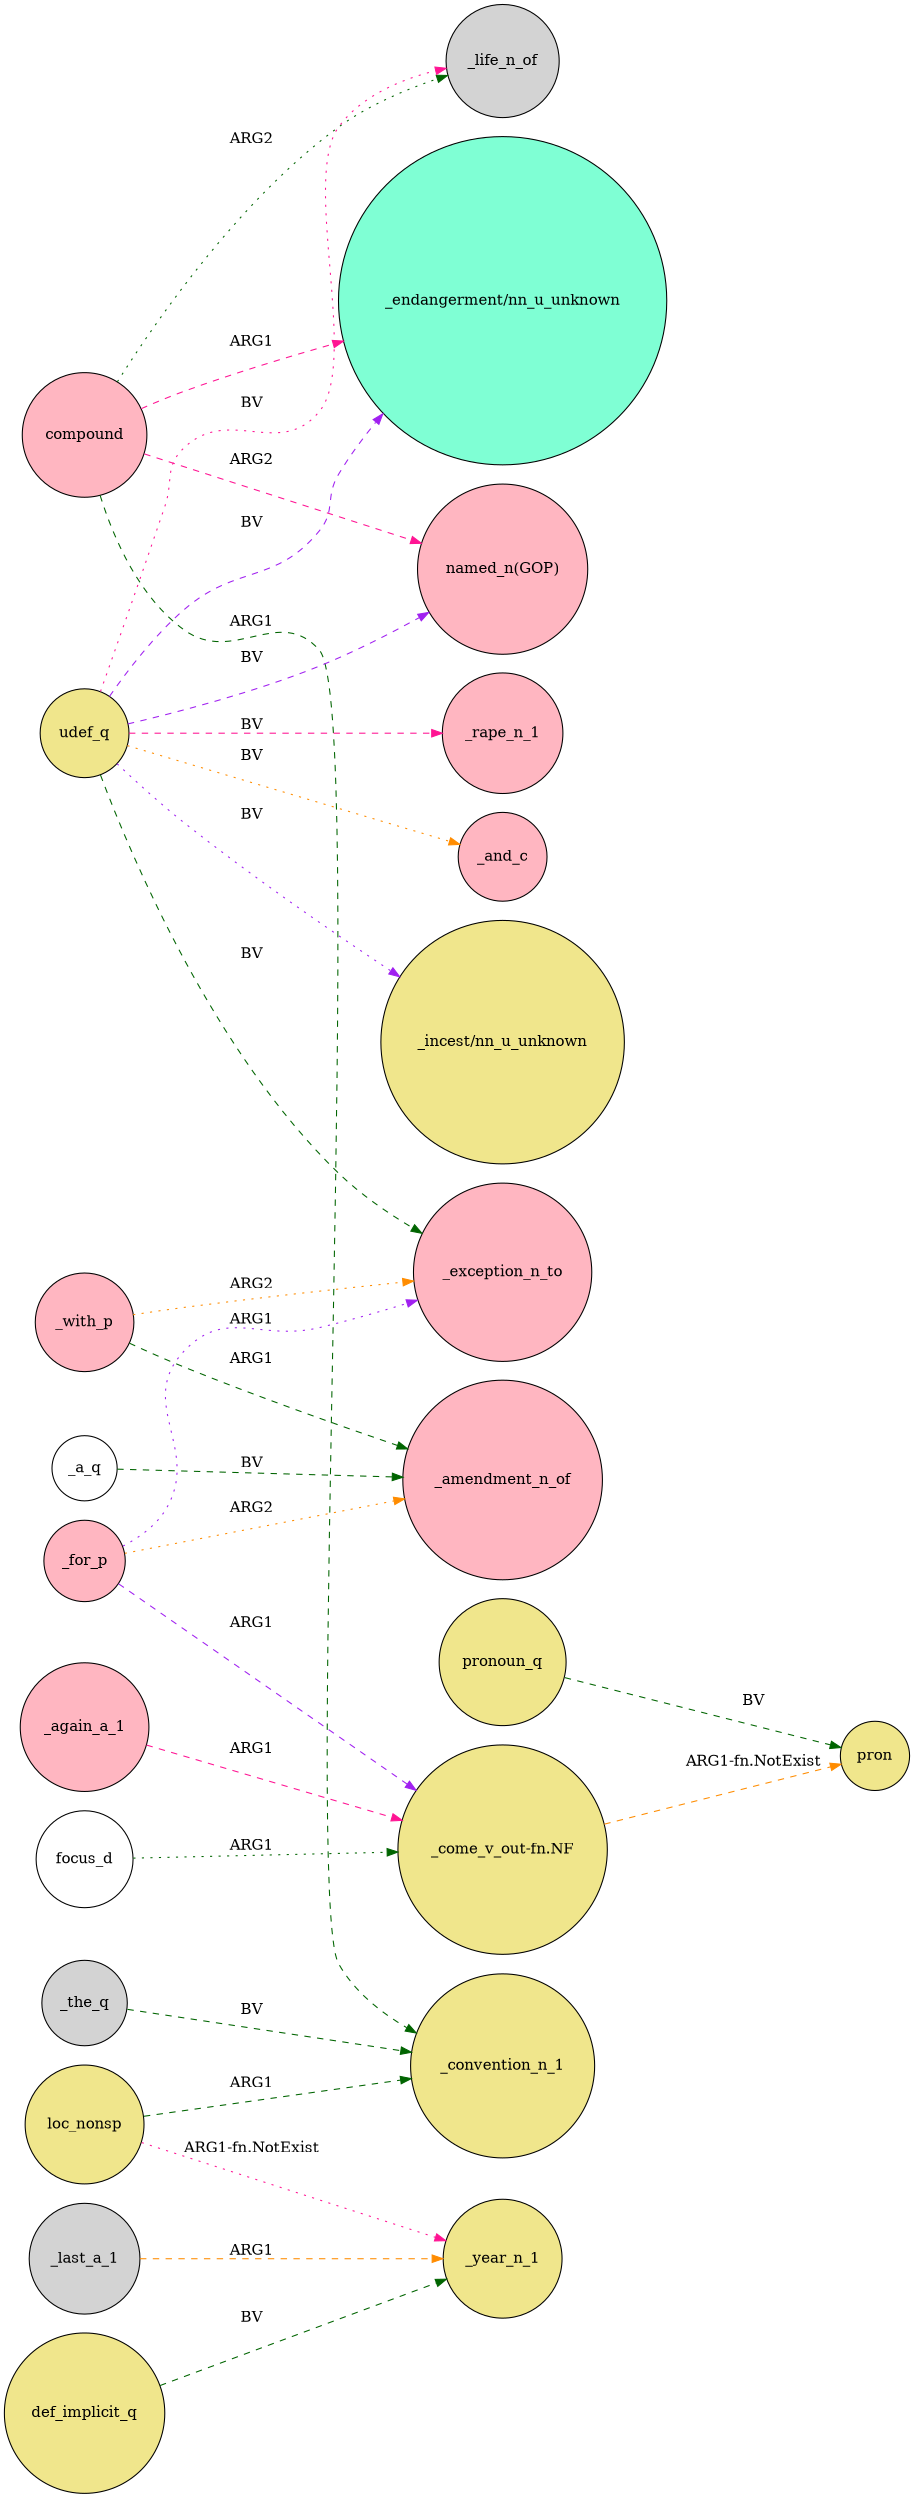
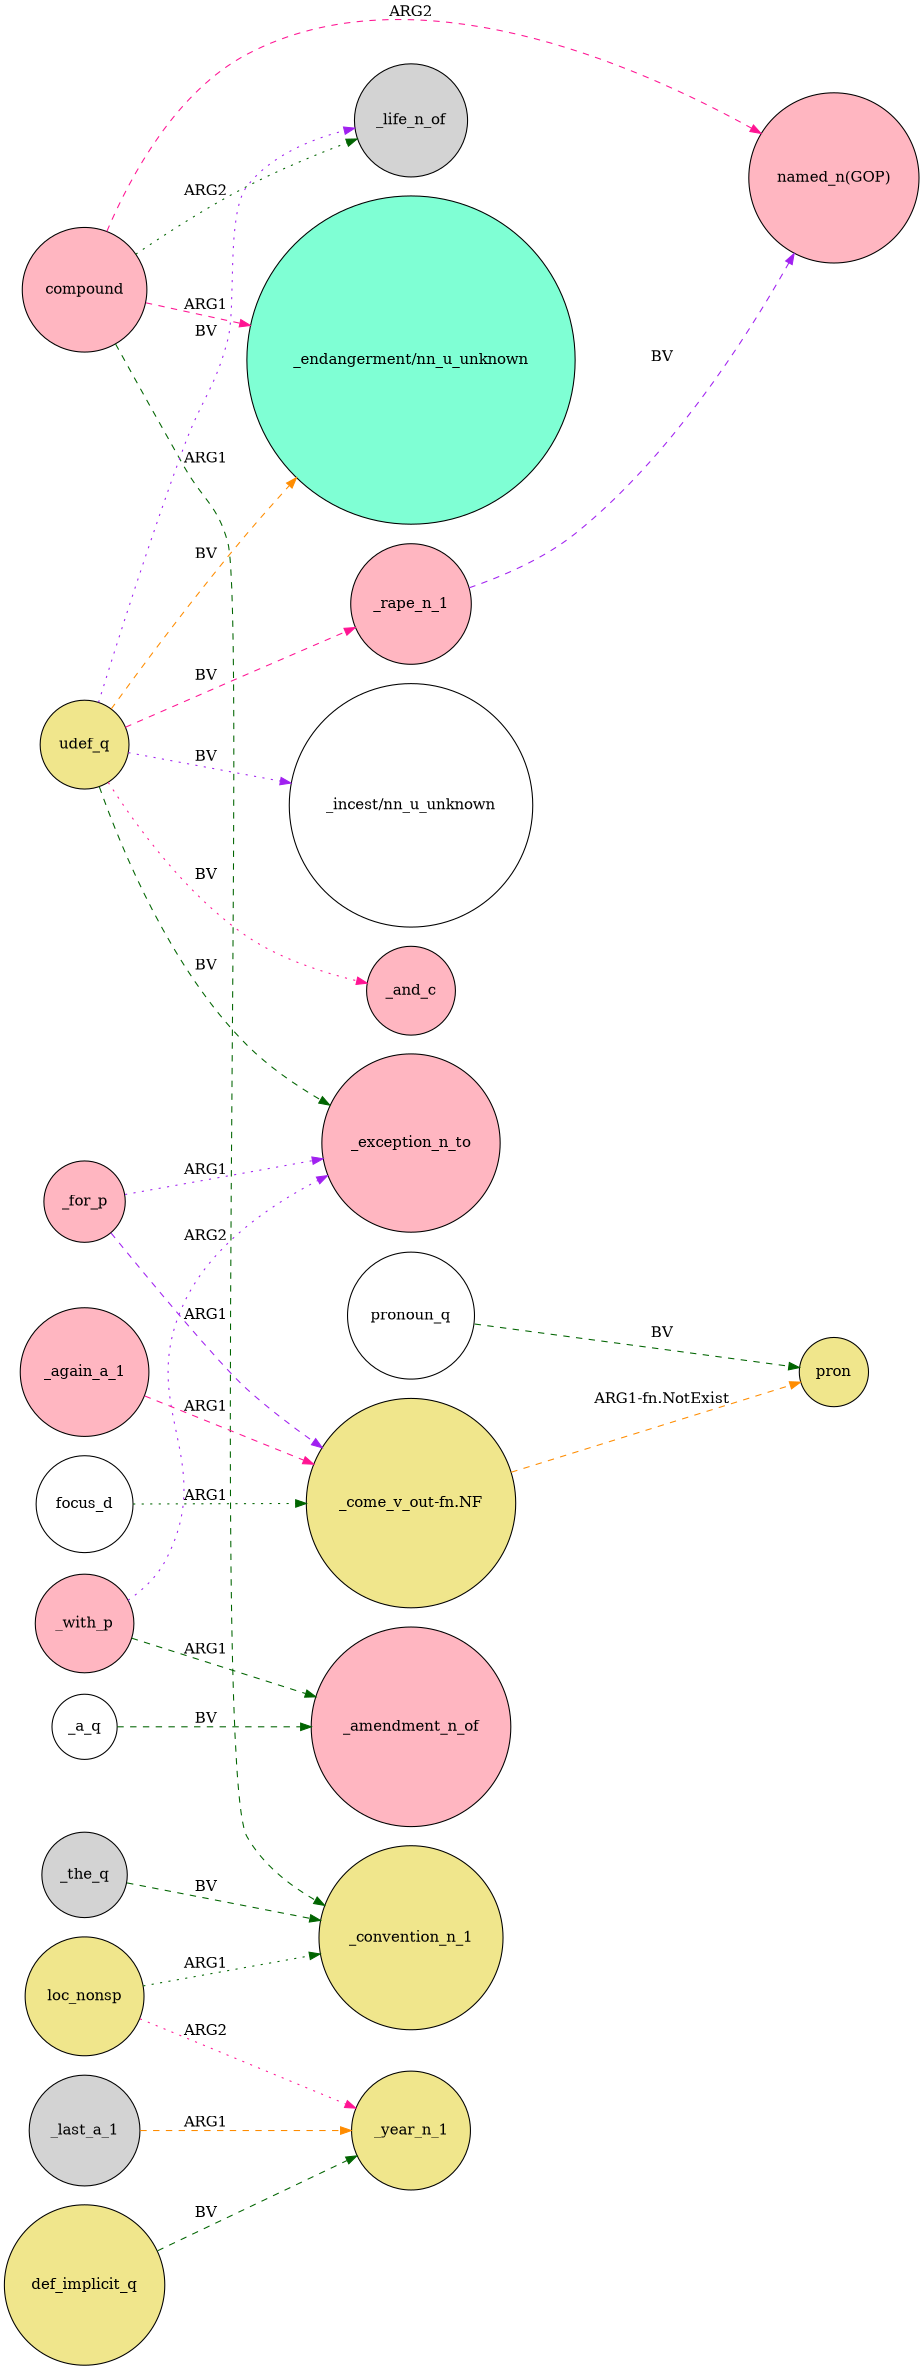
(319, 412) -> (208, 394)
(259, 572) -> (197, 595)
(278, 682) -> (656, 454)
(288, 794) -> (212, 908)
(503, 1042) -> (411, 805)
(268, 1297) -> (169, 1368)
(259, 1527) -> none
(503, 1662) -> (411, 1316)
(272, 2098) -> (226, 1971)
(252, 2148) -> (206, 2031)
